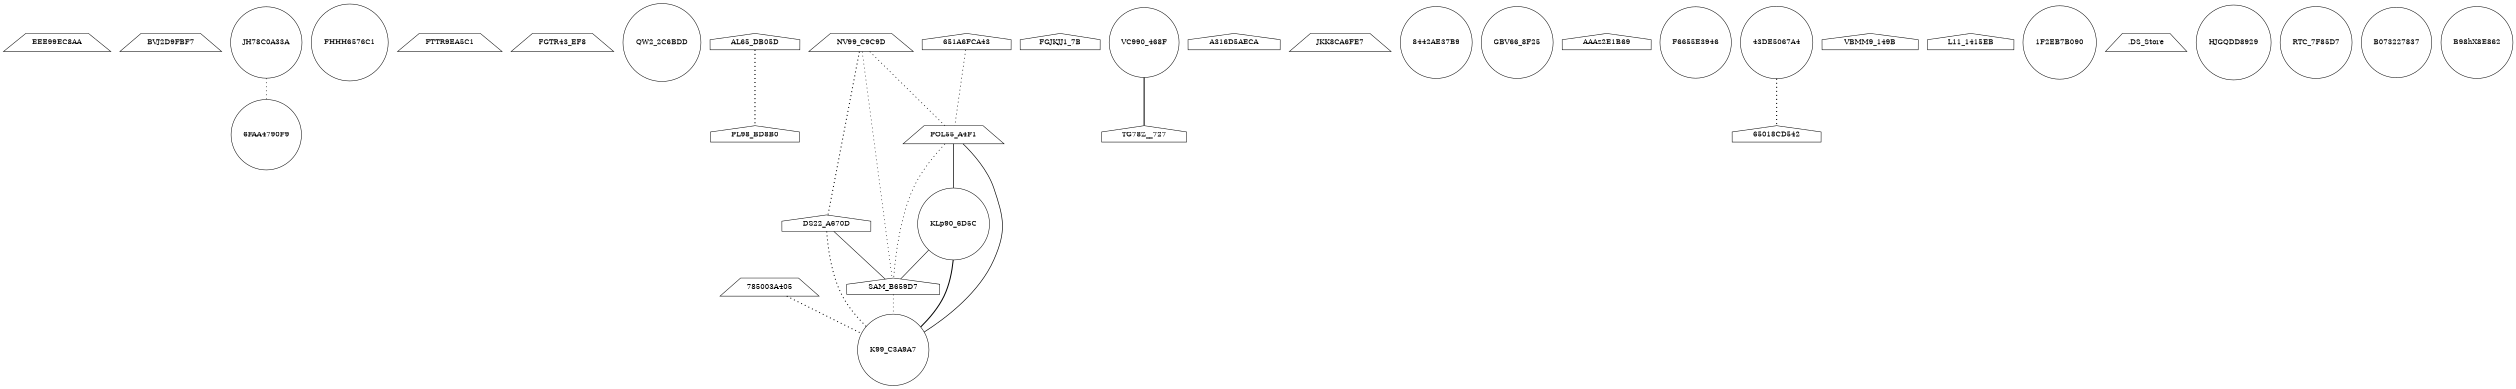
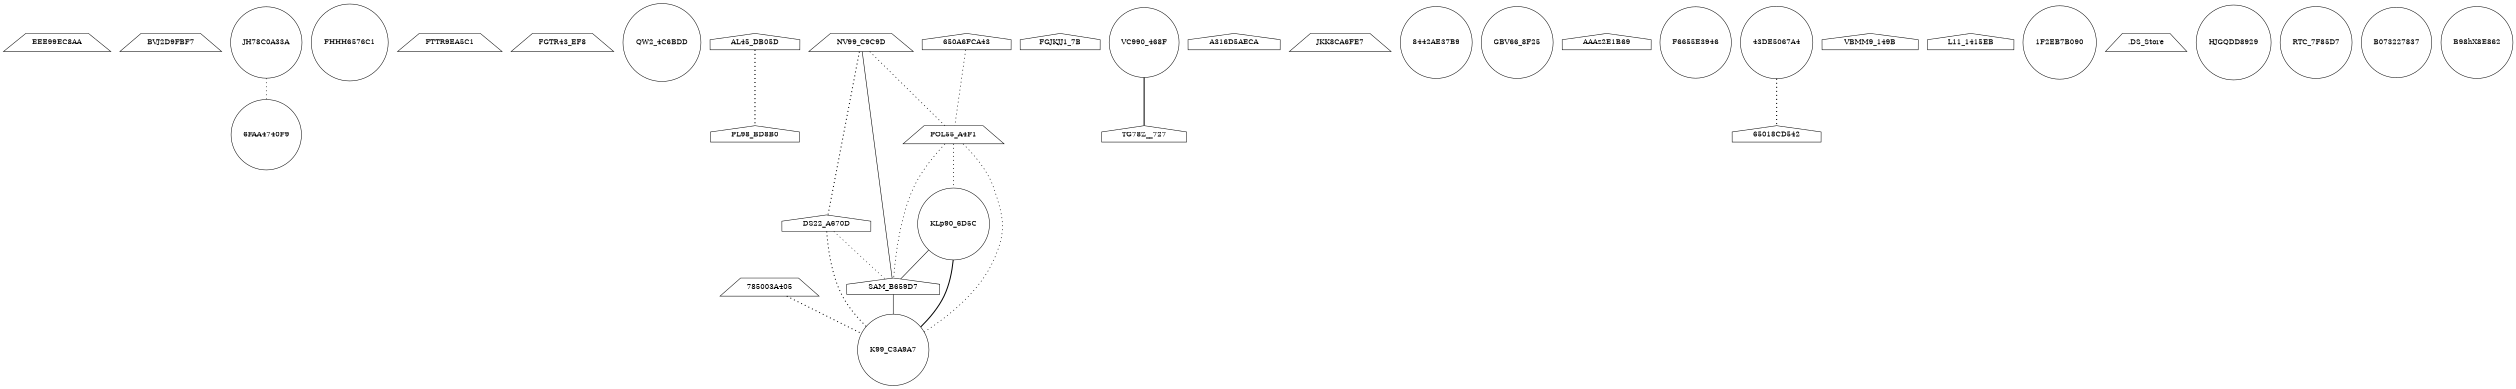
(662, 42) -> (662, 42)
(755, 42) -> (755, 42)
(967, 42) -> (967, 42)
(266, 135) -> (266, 135)
(877, 165) -> (877, 165)
(954, 166) -> (954, 166)
(999, 247) -> (999, 247)
(859, 255) -> (859, 255)
(893, 304) -> (893, 304)
